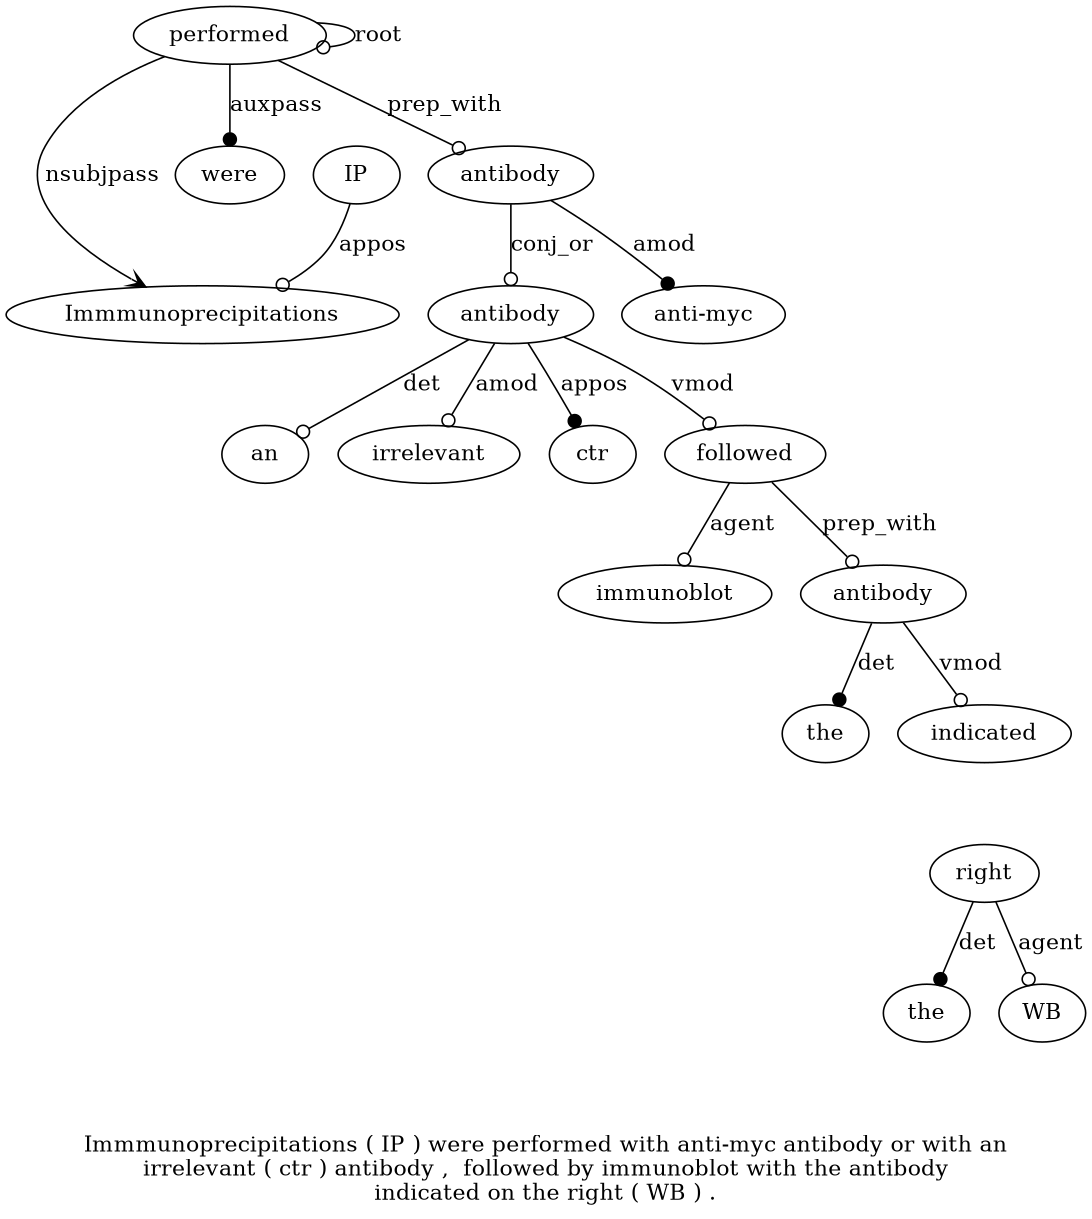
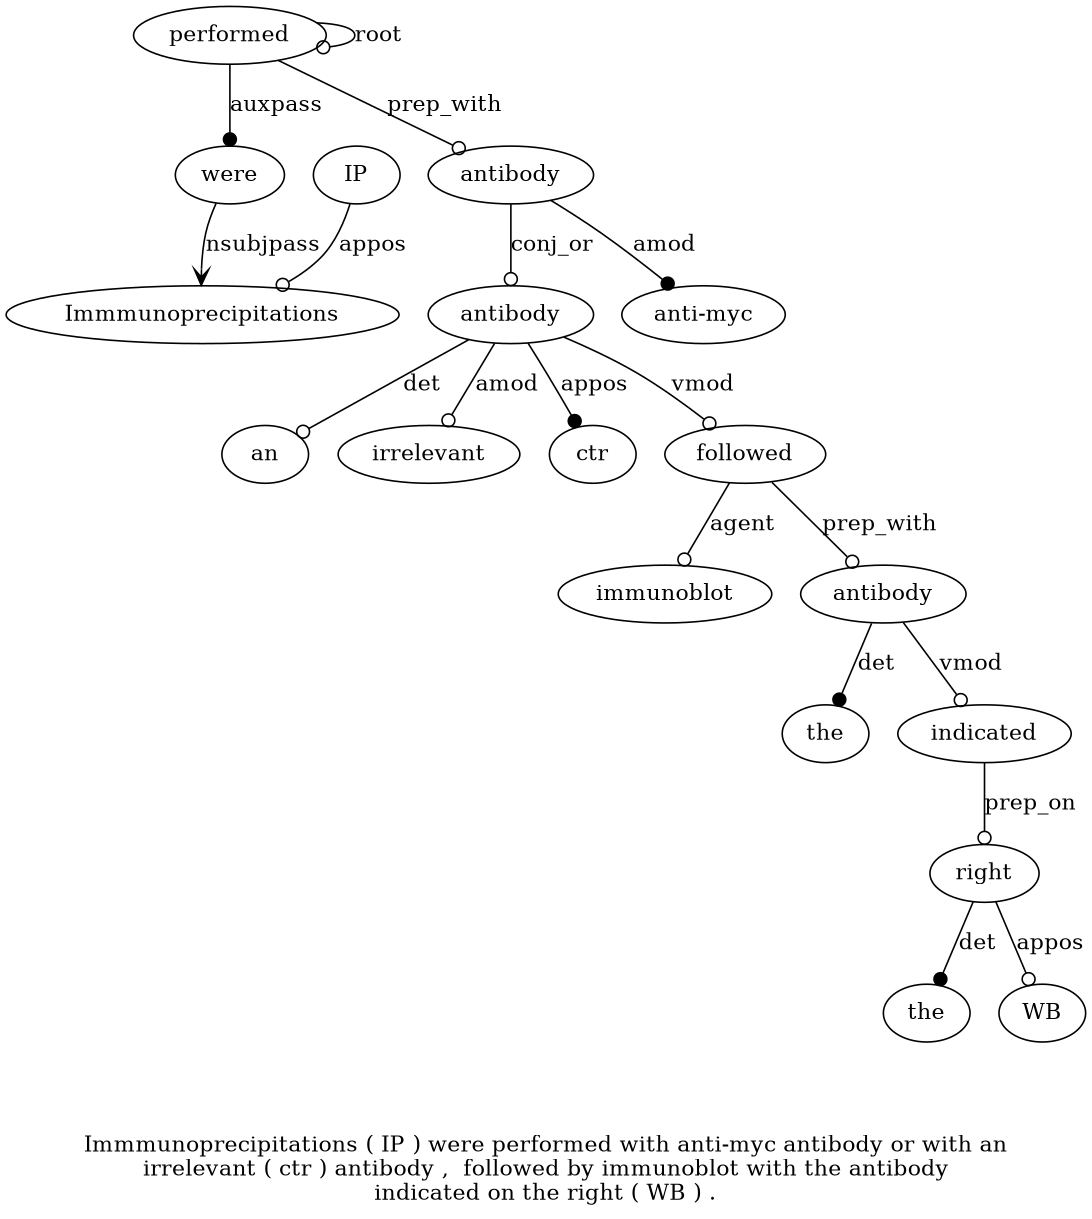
(41, 157) -> (205, 235)
none -> (985, 797)
(1051, 943) -> (1051, 943)
